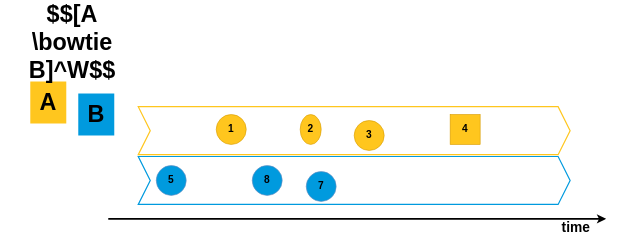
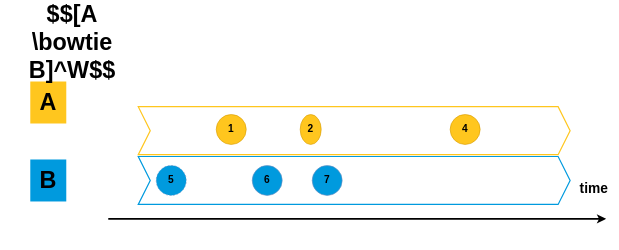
(96, 114) -> (48, 180)
(465, 129) -> (465, 129)
(369, 135) -> none
(171, 180) -> (171, 180)
(267, 180) -> (267, 180)
(321, 186) -> (327, 180)
(576, 228) -> (594, 189)
